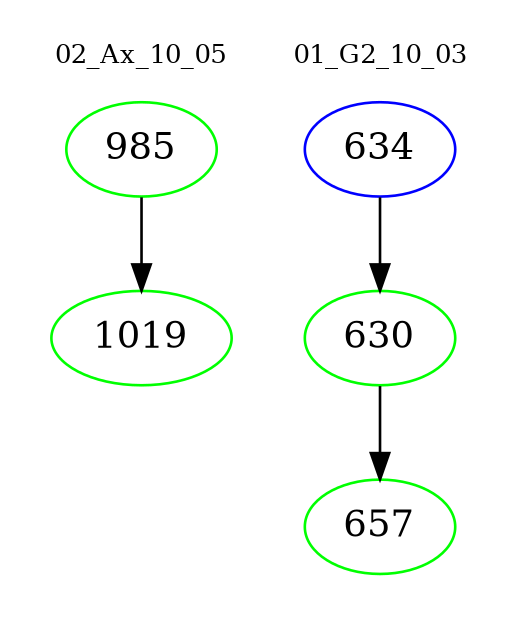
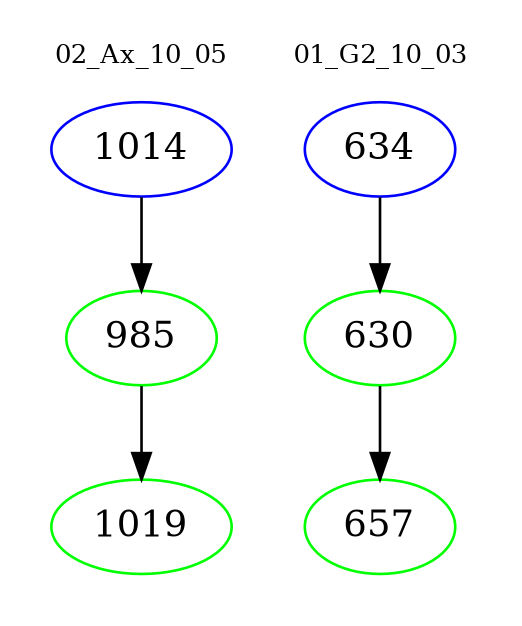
none -> (142, 149)
